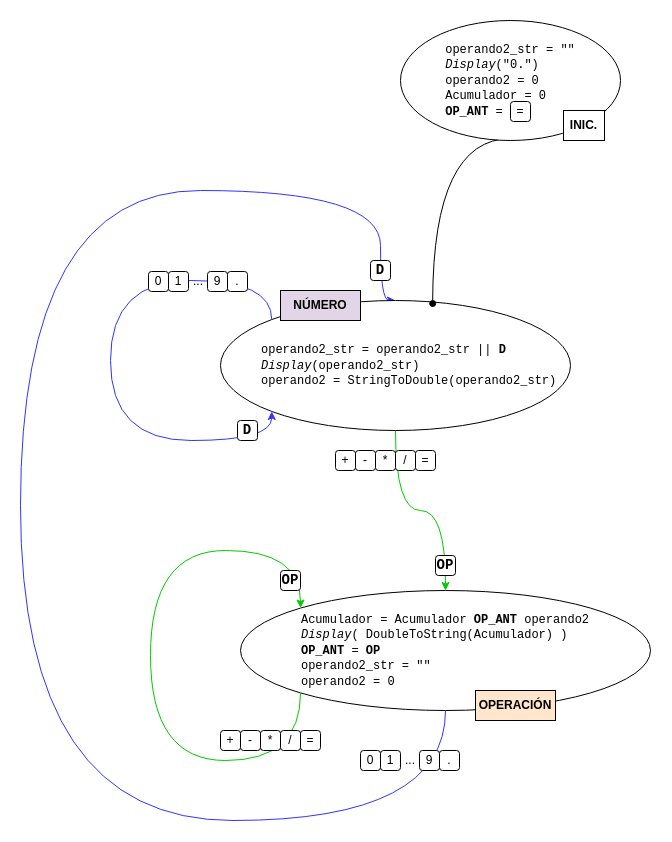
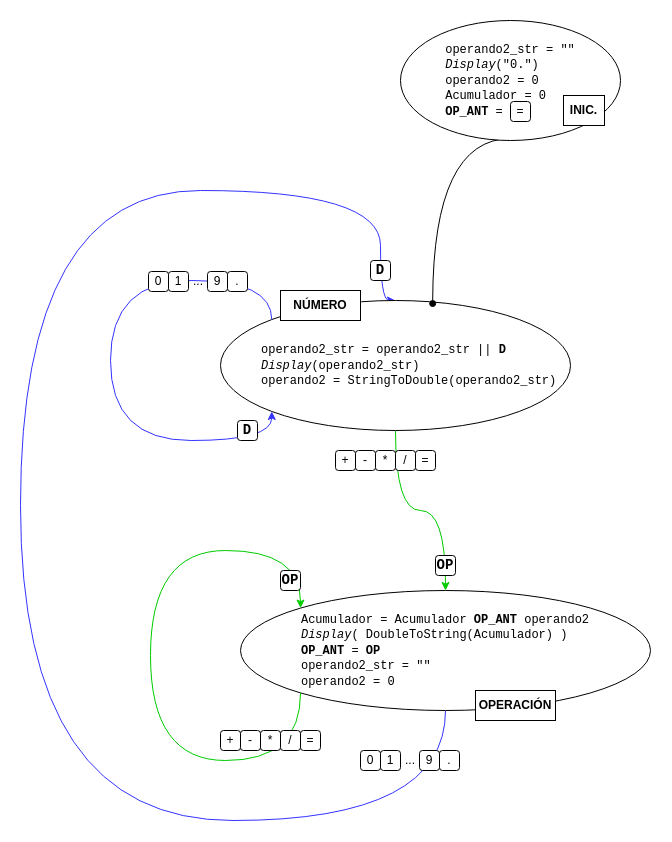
(584, 126) -> (584, 111)
(321, 306) -> (321, 306)
(516, 706) -> (516, 706)
